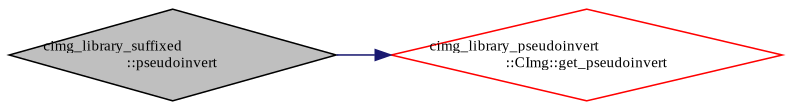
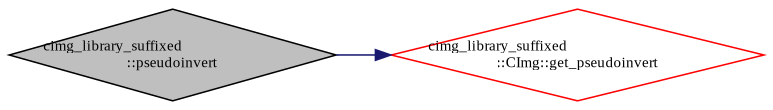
(587, 55) -> (578, 55)
